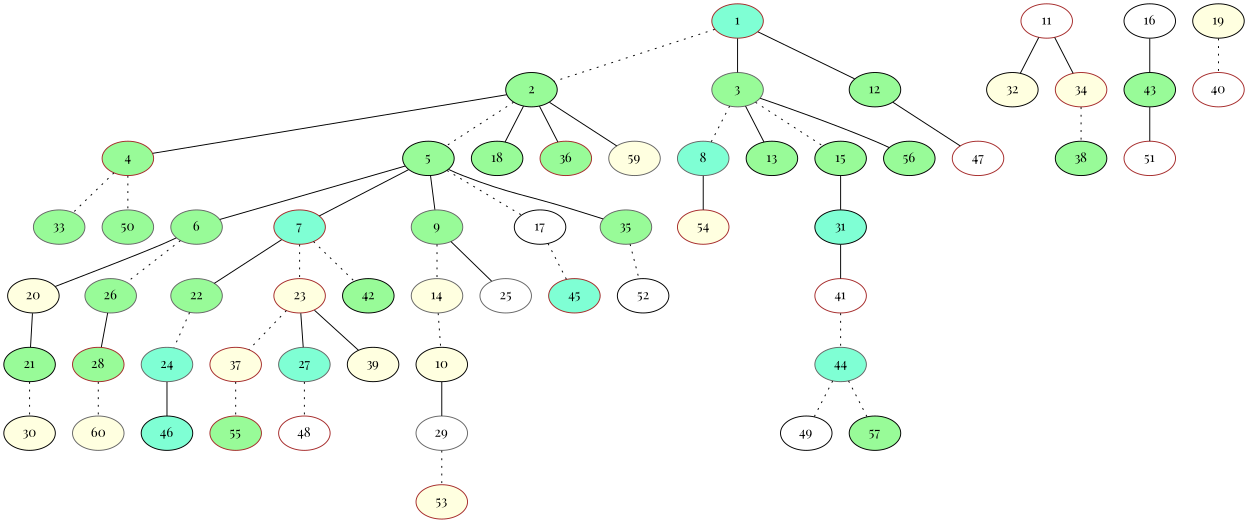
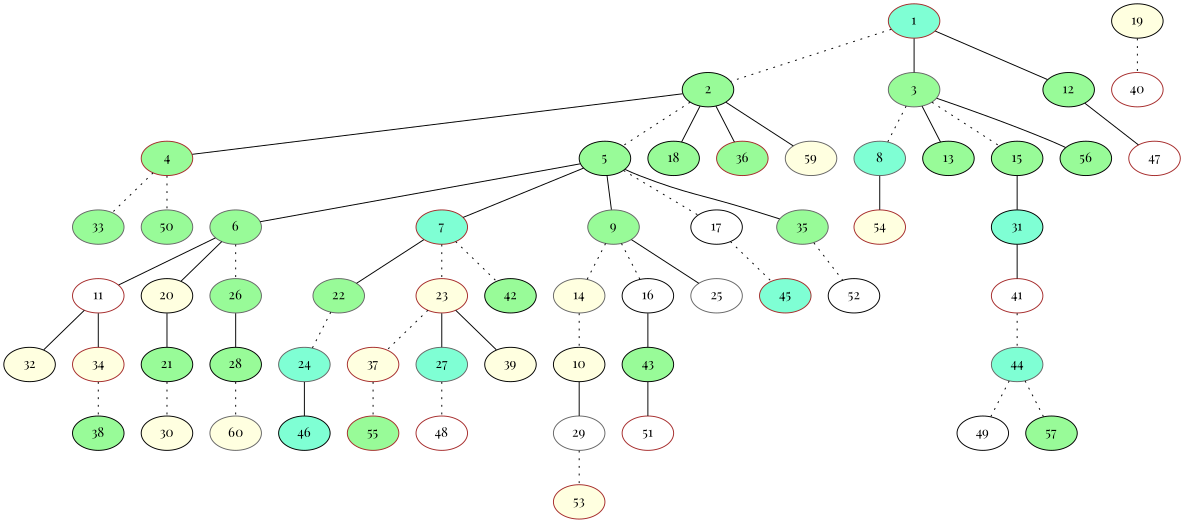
none -> (167, 261)
none -> (631, 261)
(98, 364) -> (236, 364)
